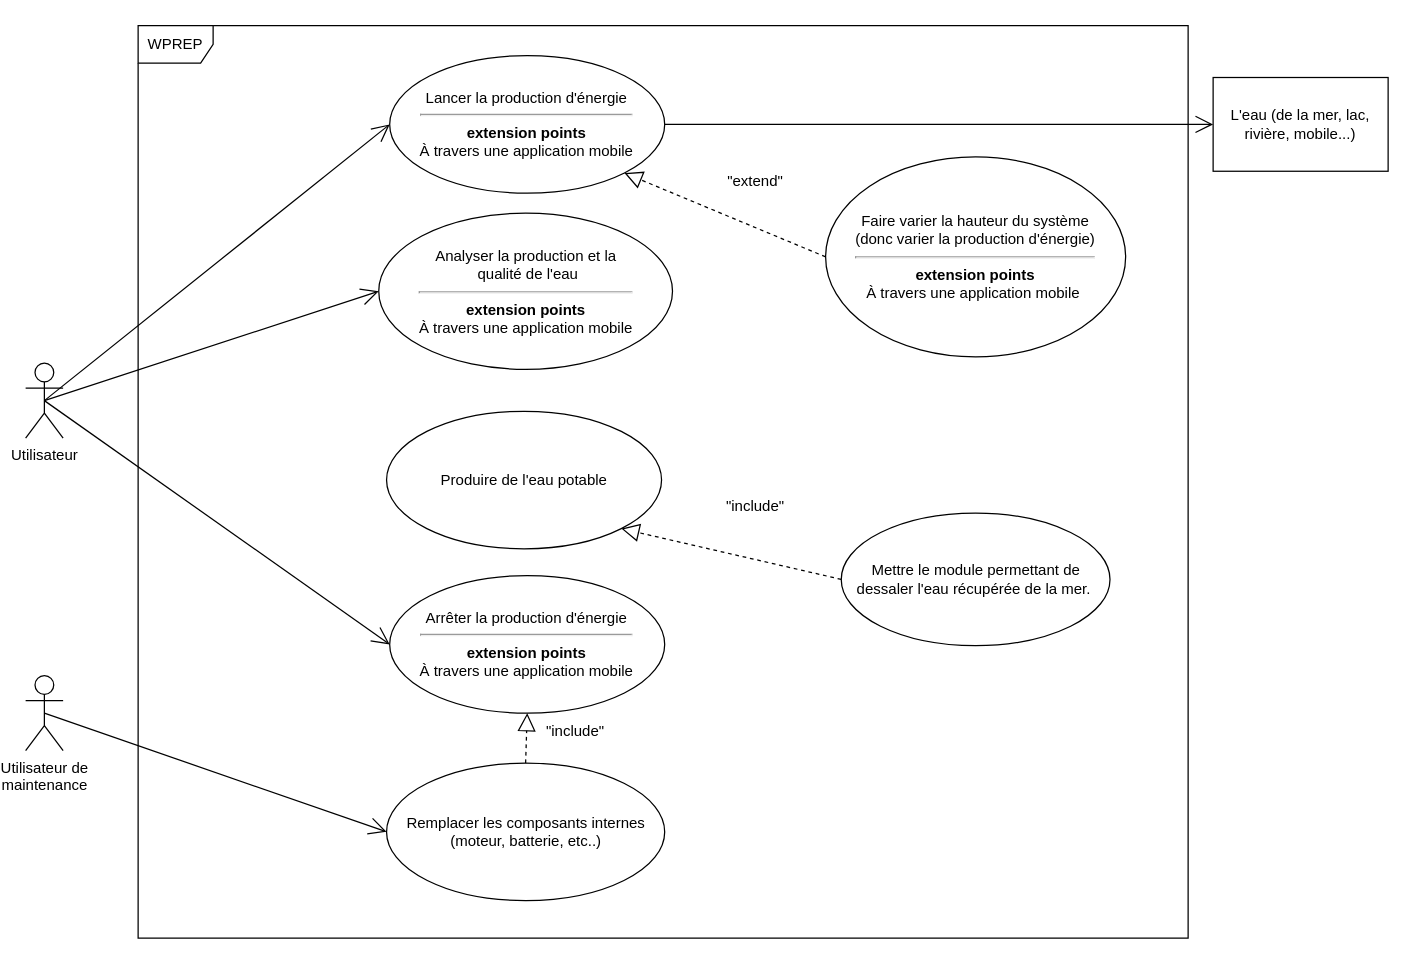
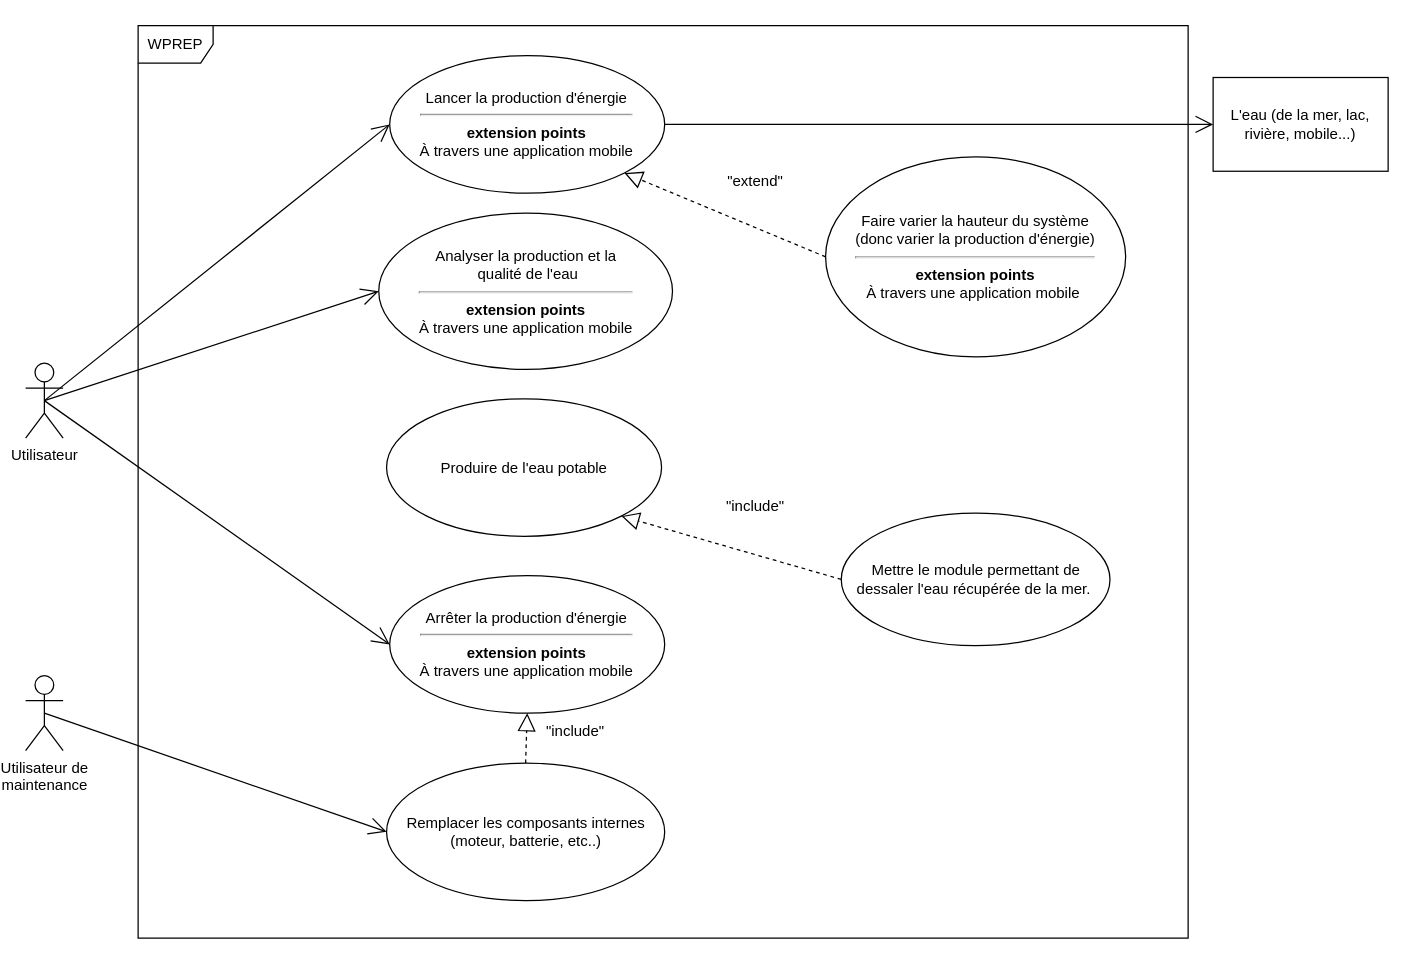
(524, 480) -> (524, 468)
